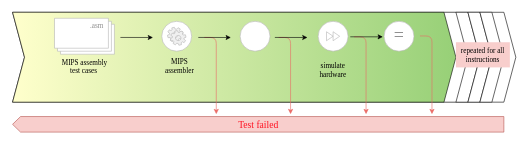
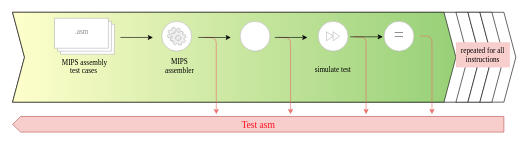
(97, 26) -> (82, 32)
(333, 70) -> (333, 70)
(259, 125) -> (259, 125)
